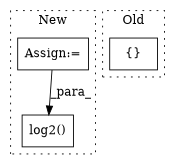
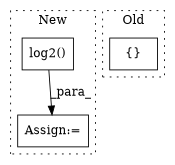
(51, 88) -> (50, 88)
